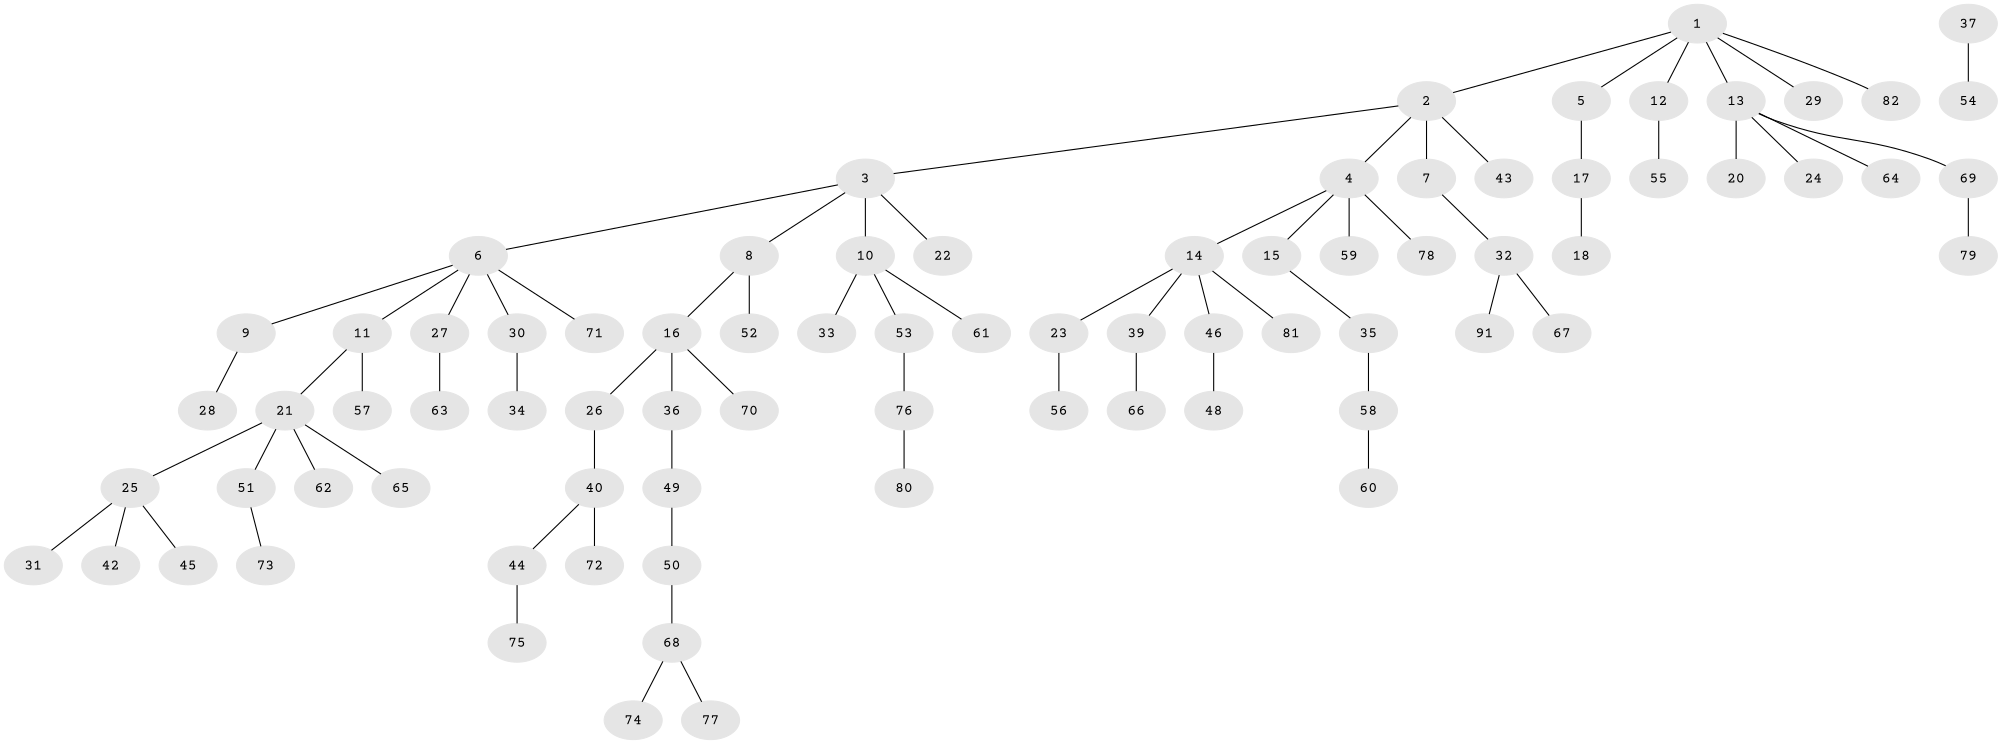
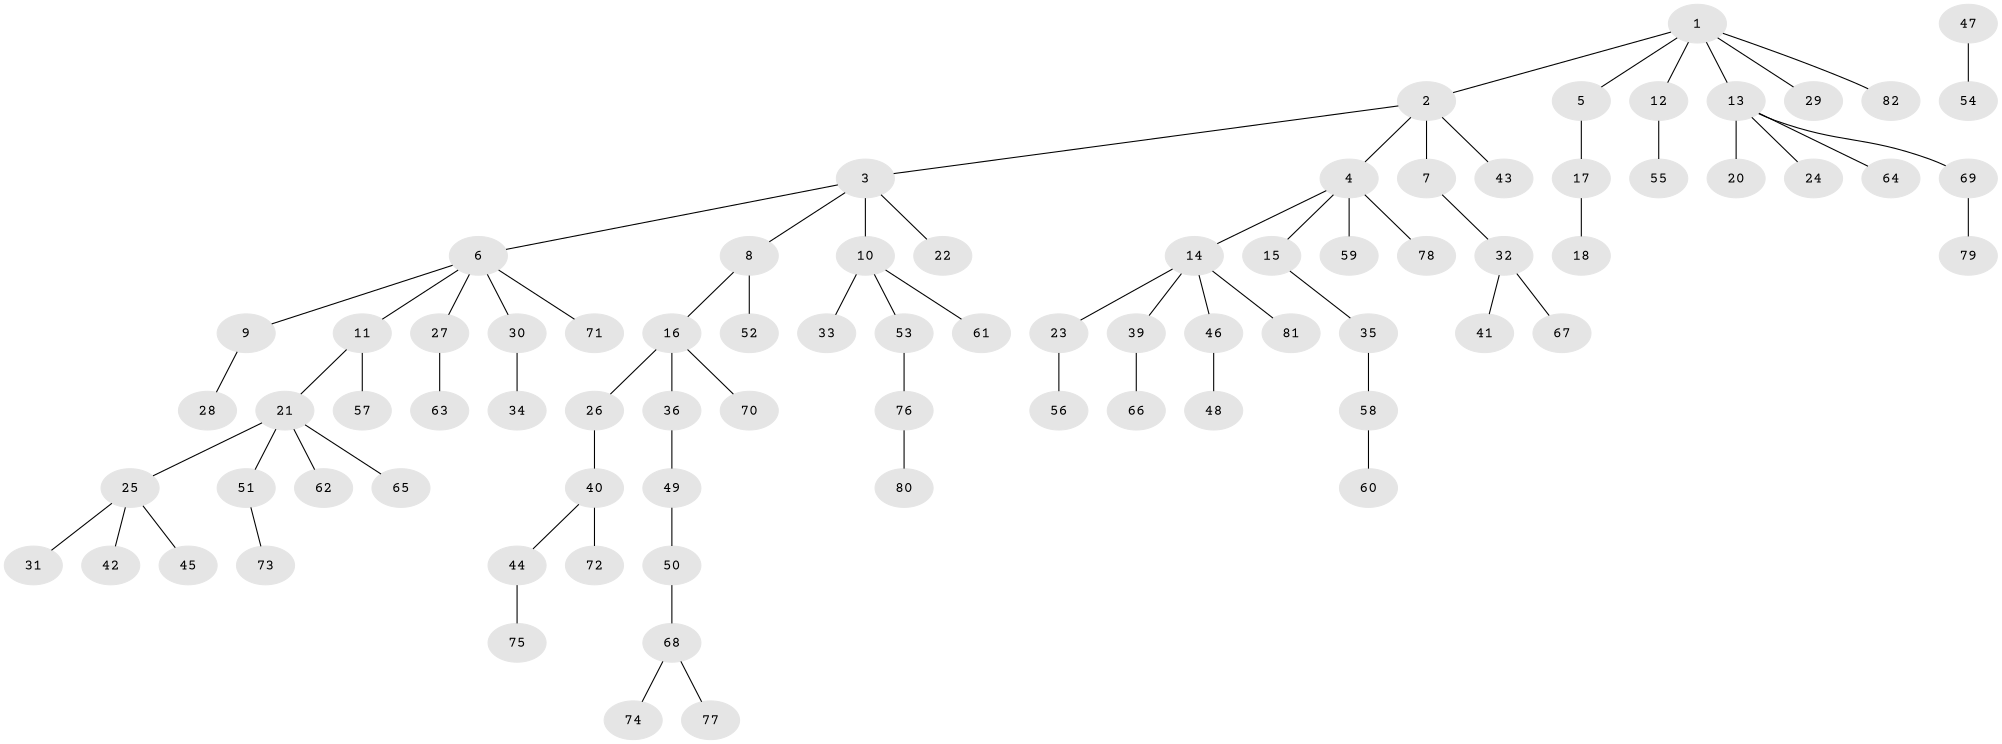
(1968, 24) -> (1968, 24)
(1485, 333) -> (1485, 333)
